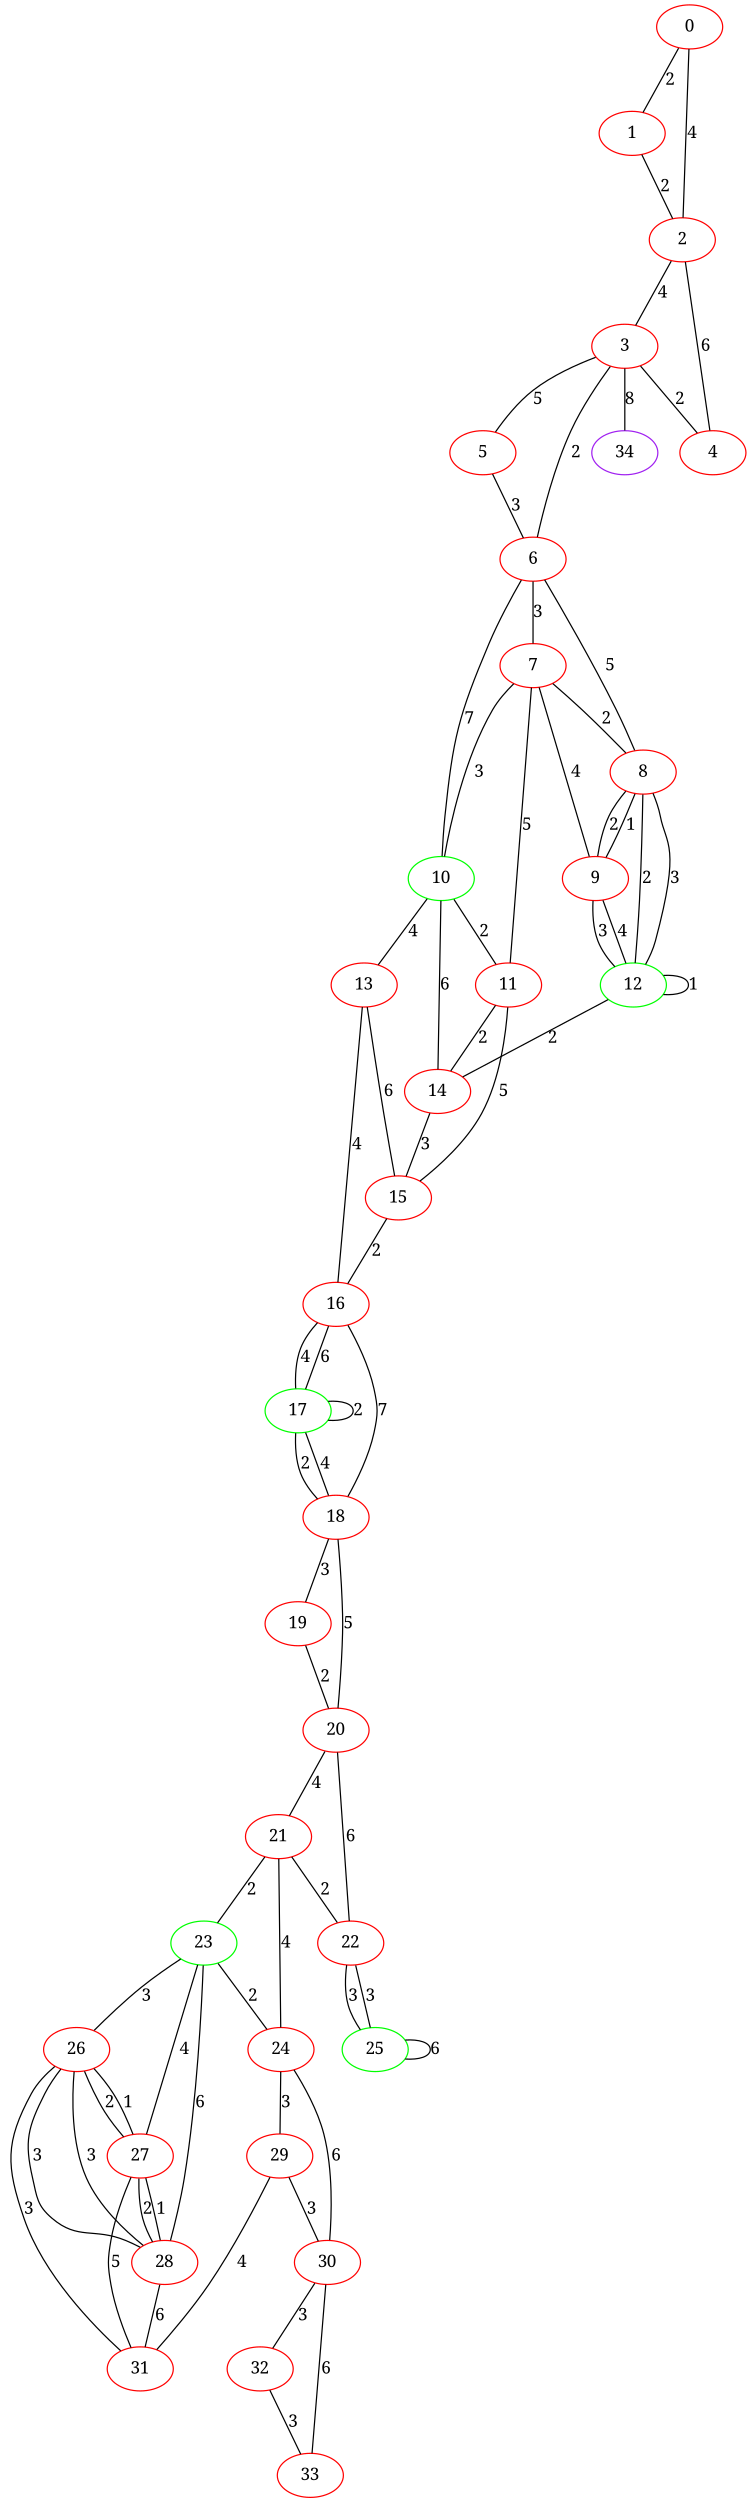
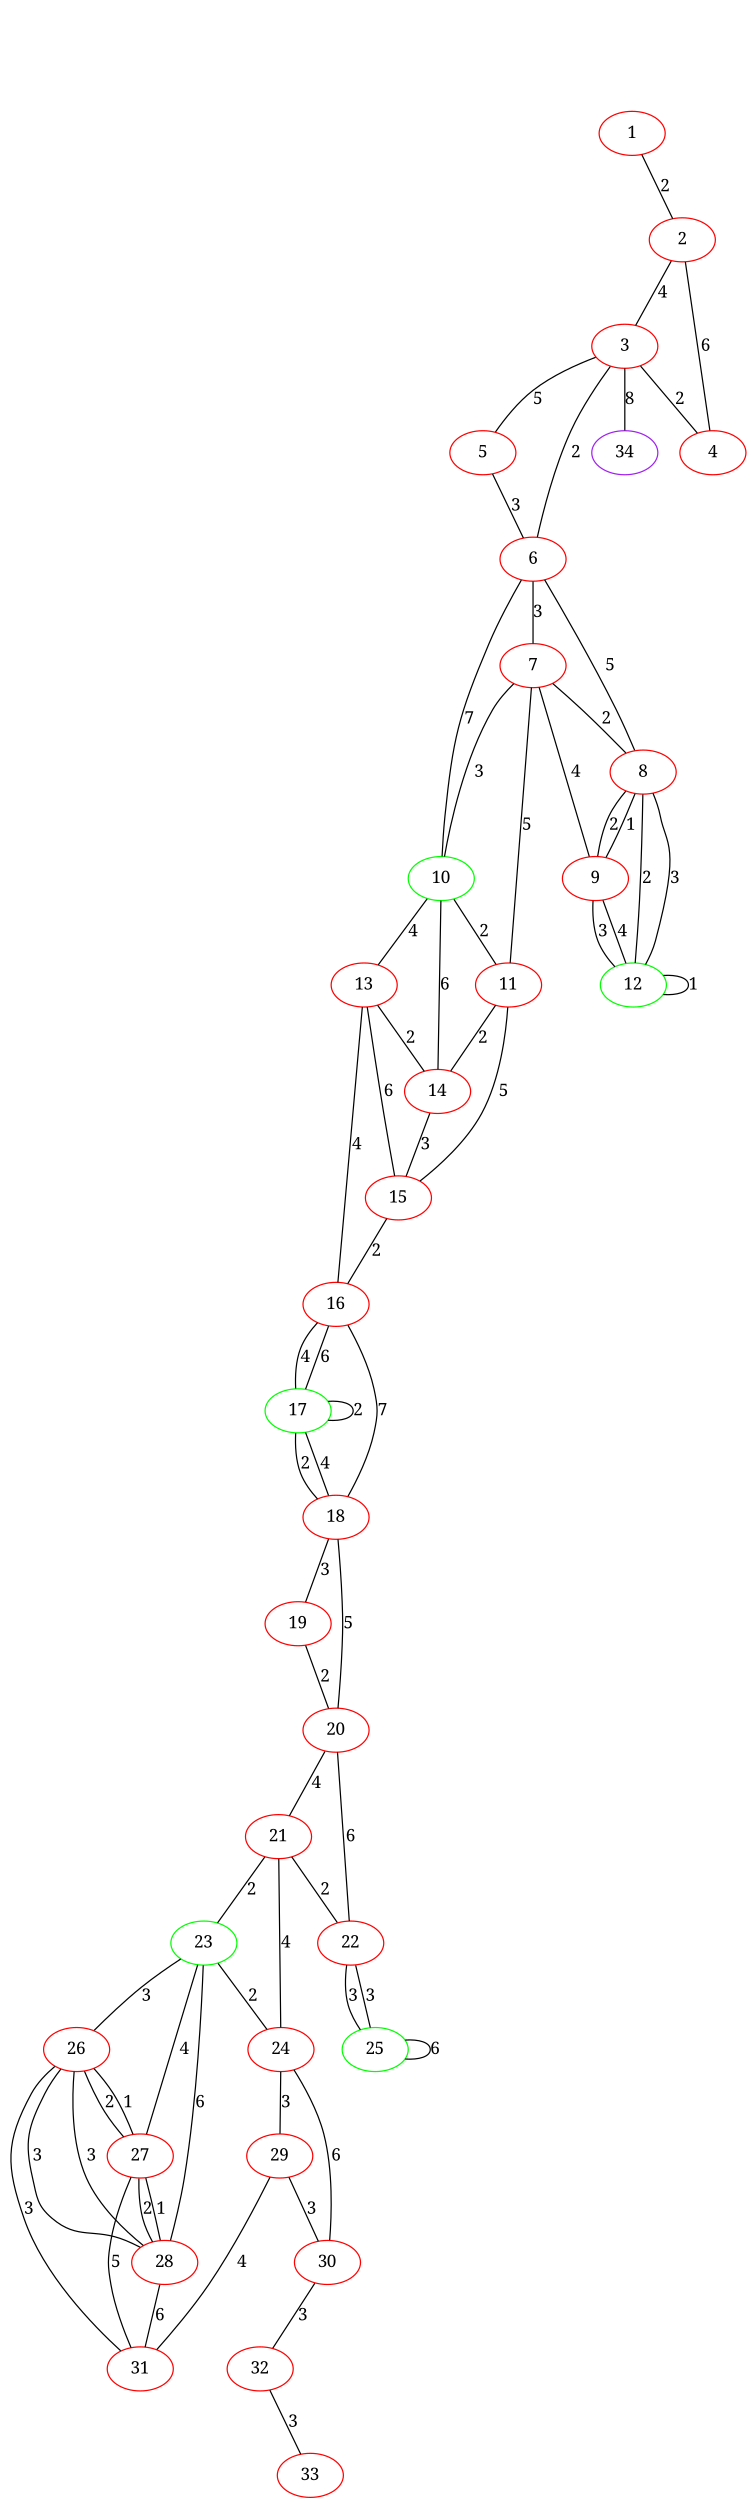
(690, 27) -> none
(535, 1038) -> (401, 1038)
(319, 2369) -> none
